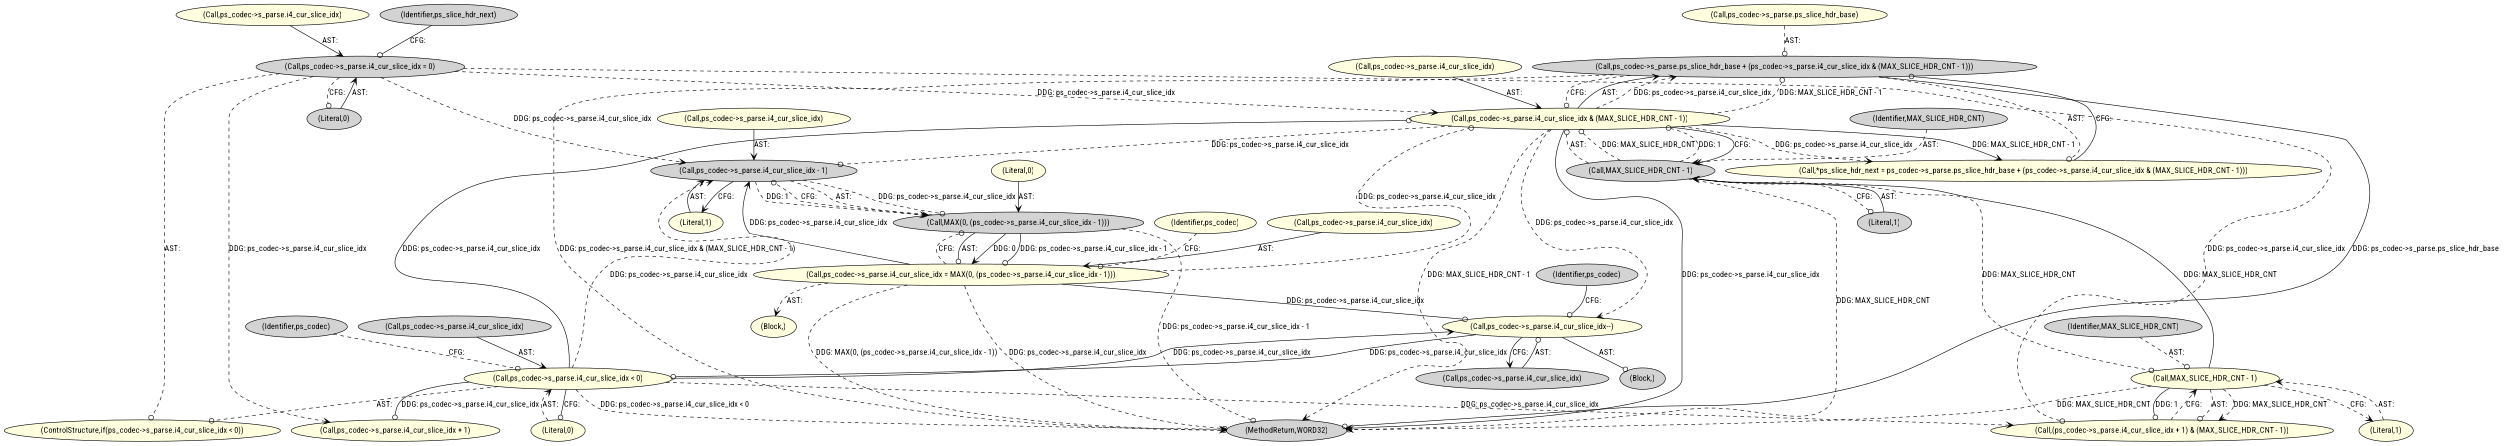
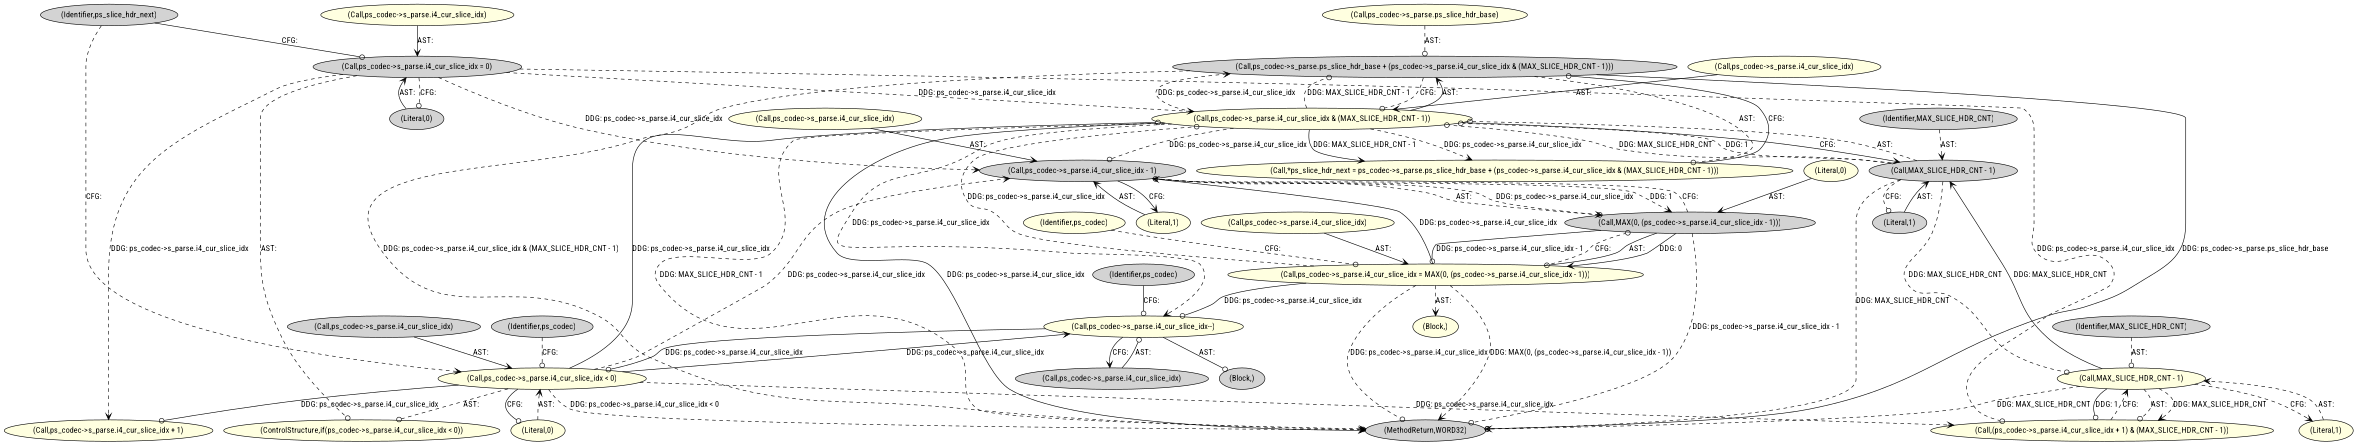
none -> (147, 308)
